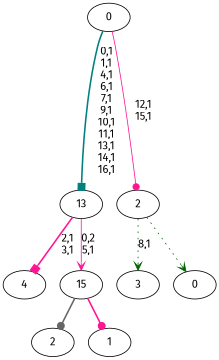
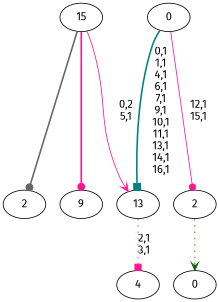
(55, 241) -> (138, 241)
(81, 241) -> (103, 109)
(138, 285) -> none
(110, 342) -> (81, 204)
